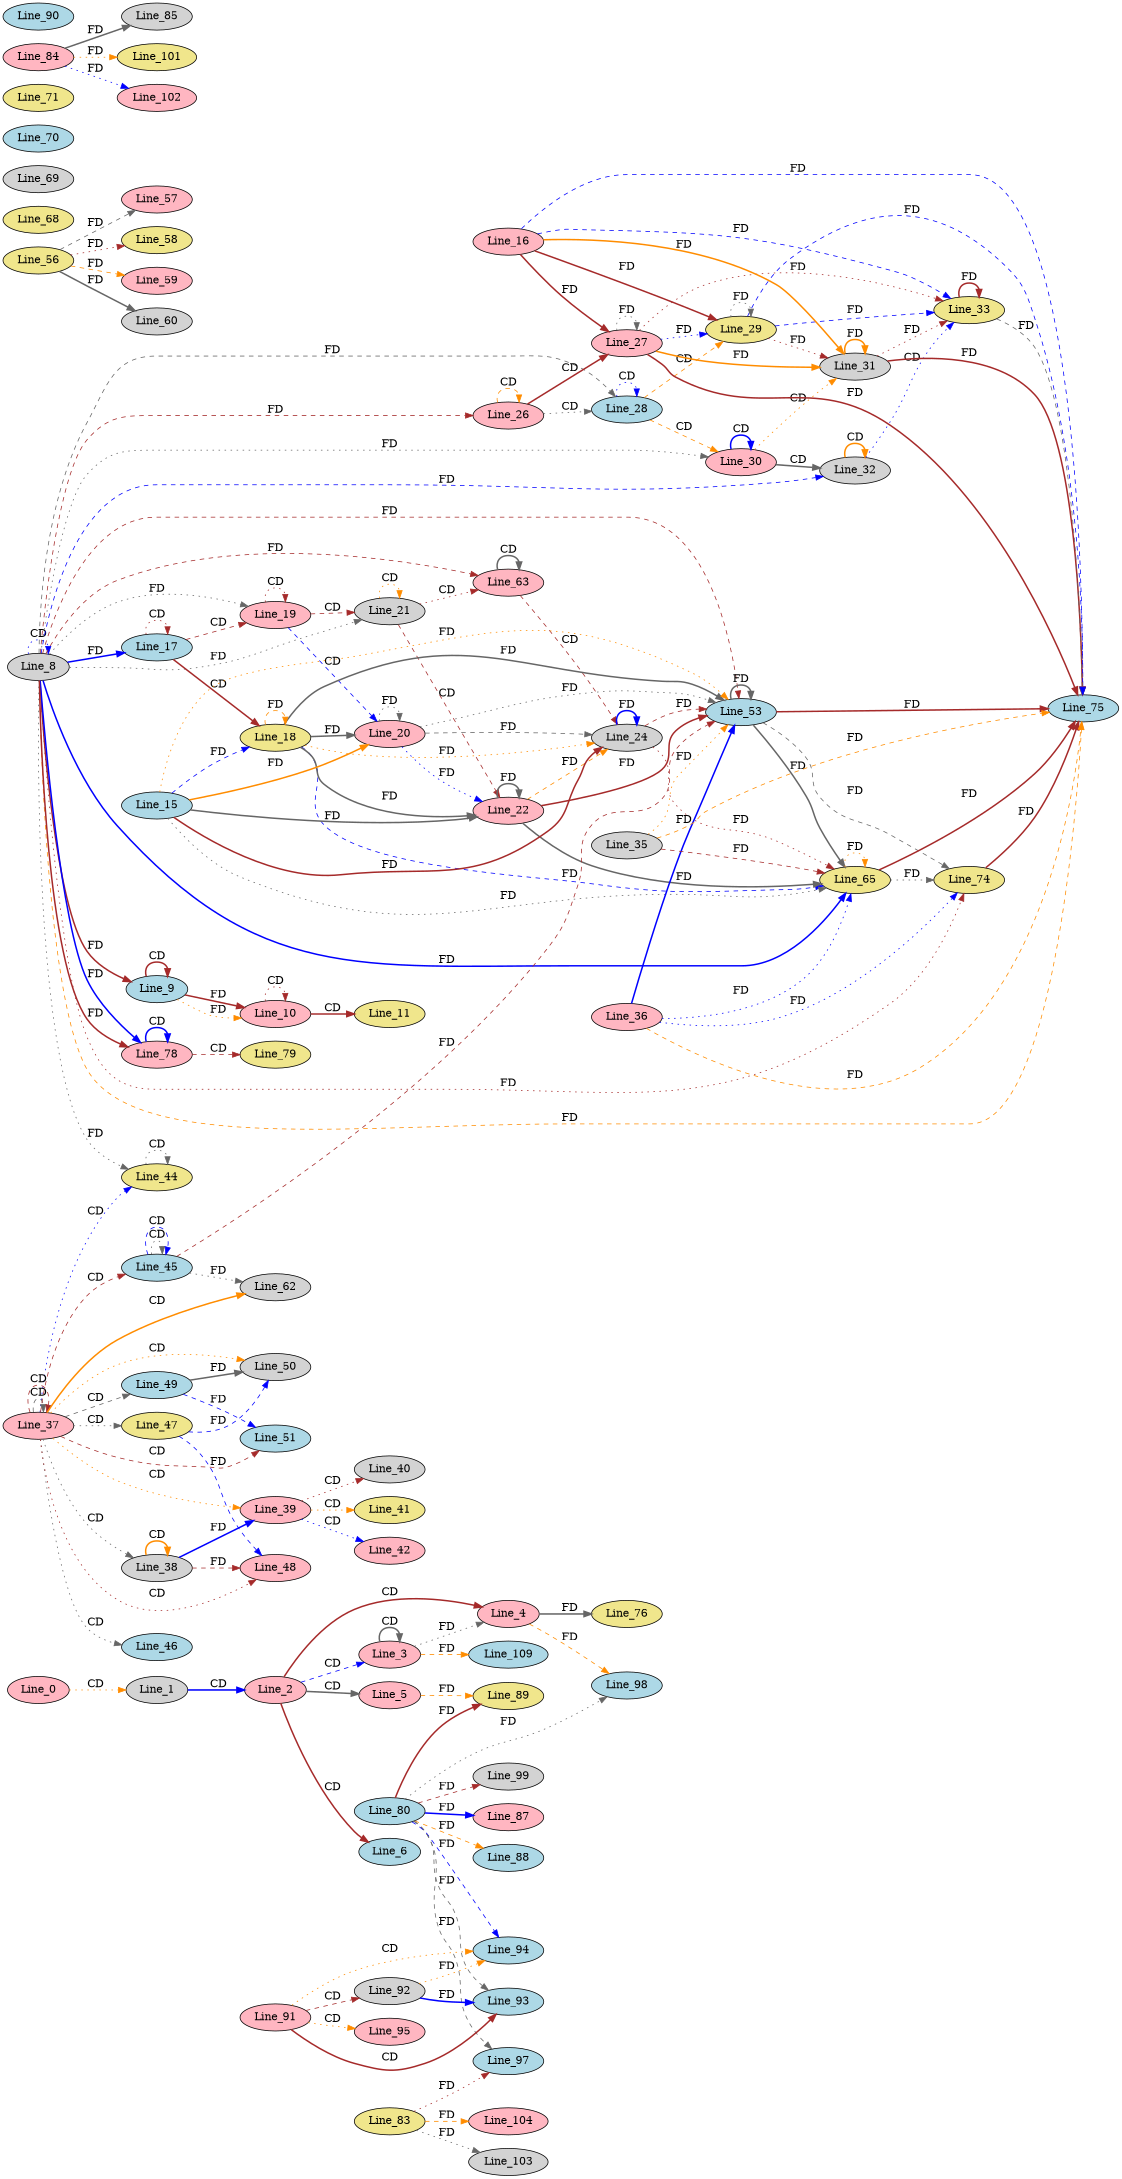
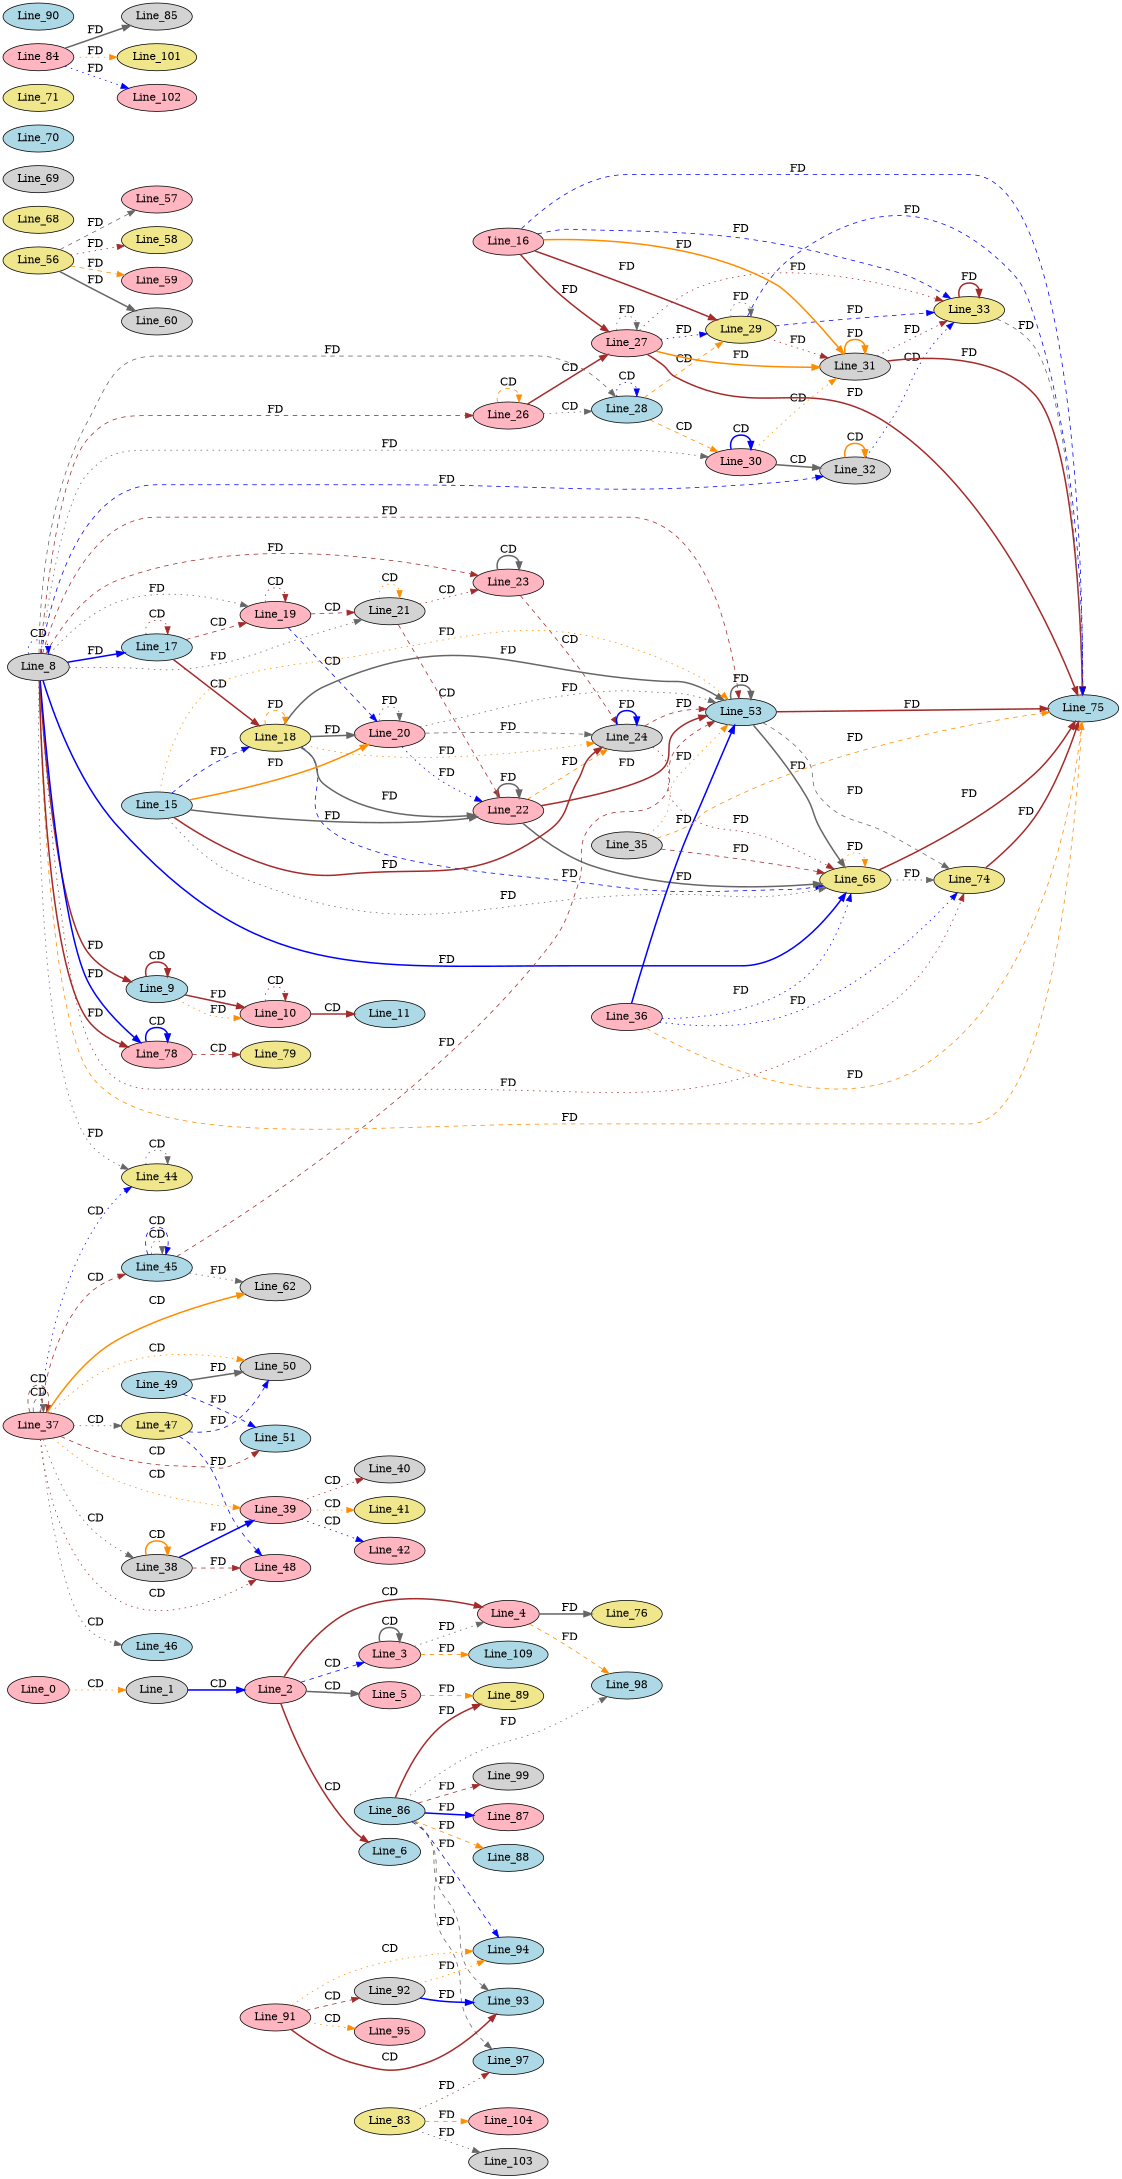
(508, 583) -> (508, 583)
(390, 1014) -> (390, 1014)
(94, 1407) -> none
(390, 1811) -> (390, 1811)
